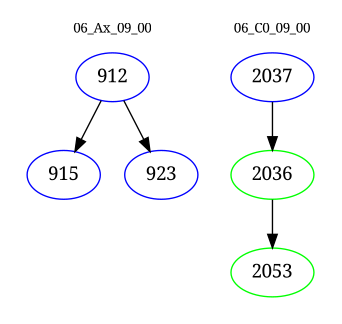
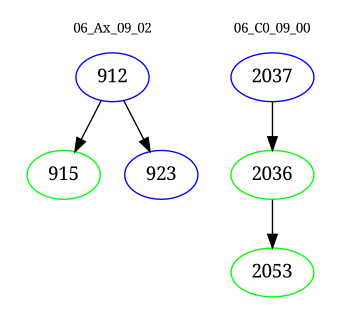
(113, 29) -> (113, 29)
(64, 175) -> (64, 175)
